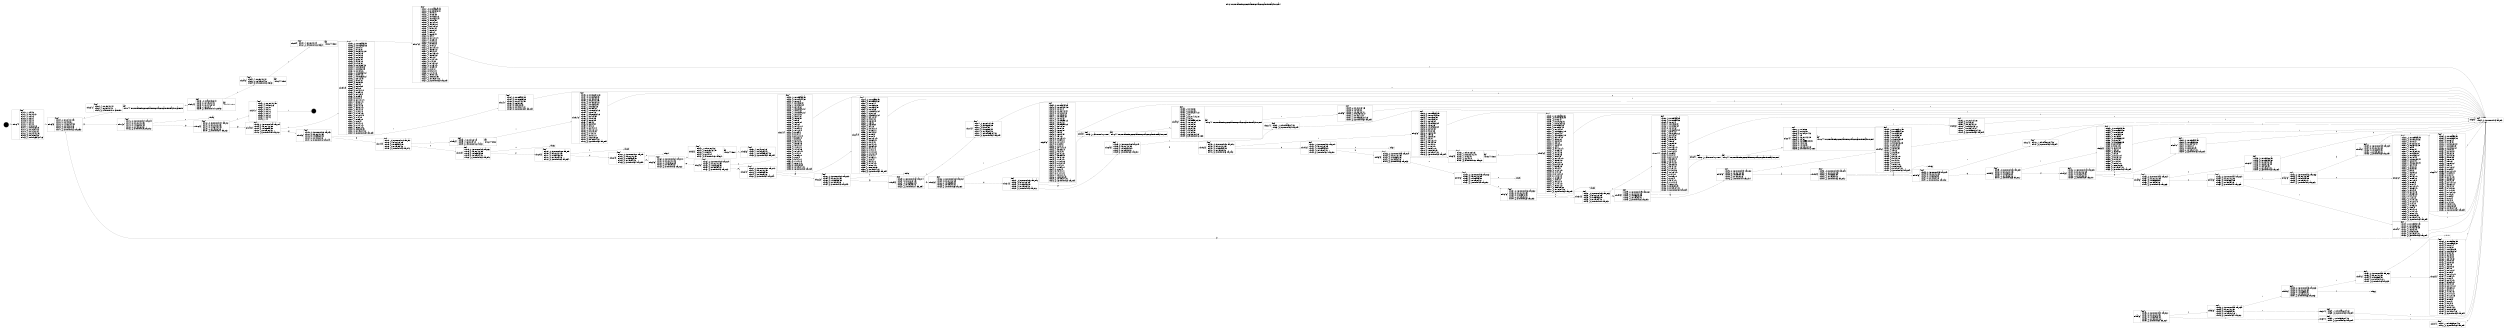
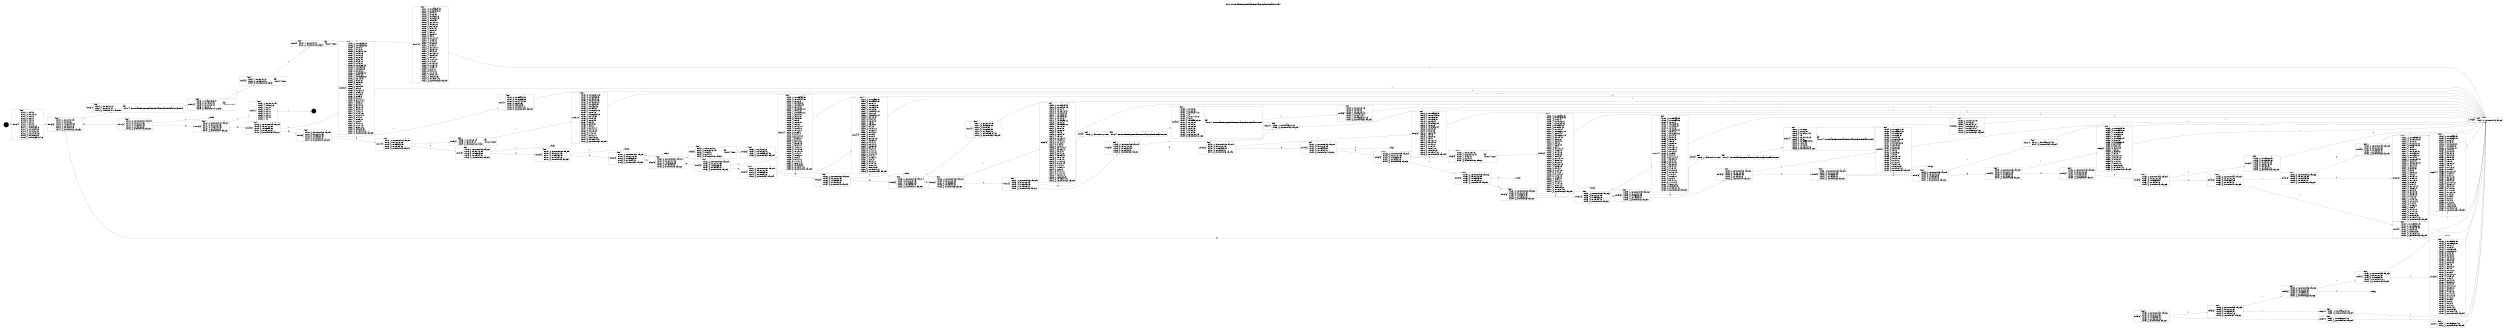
(2188, 146) -> none
